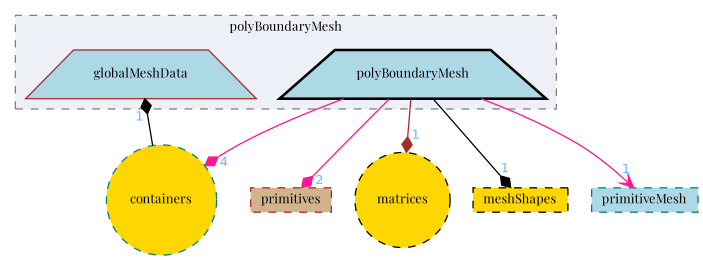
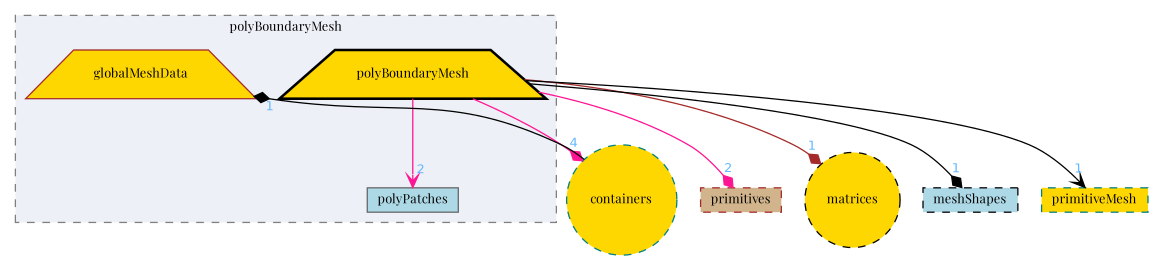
(141, 74) -> (141, 74)
(413, 74) -> (413, 74)
(556, 132) -> (808, 103)
none -> (413, 200)
(520, 200) -> (970, 200)
(645, 200) -> (1095, 200)
